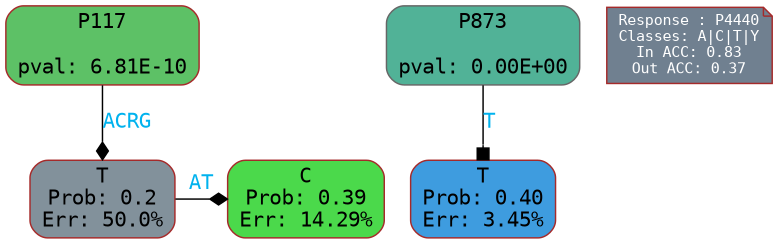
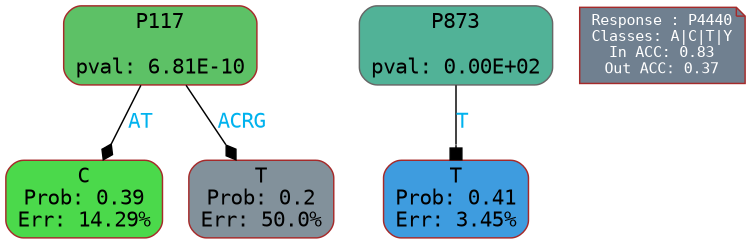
(483, 45) -> (456, 45)
(192, 199) -> (126, 115)
(483, 199) -> (456, 199)
